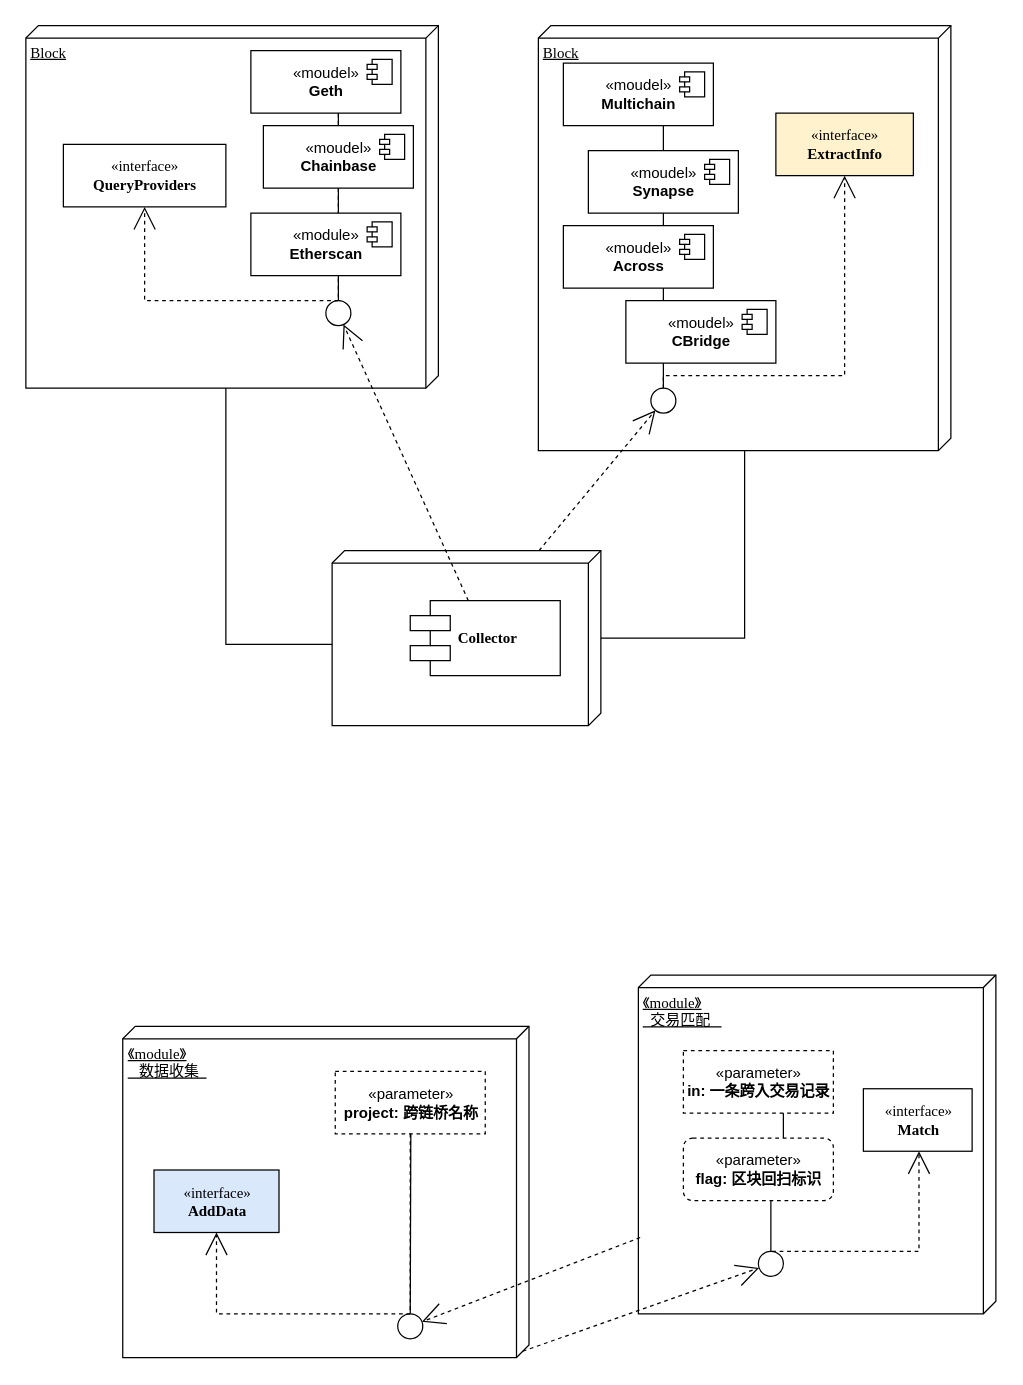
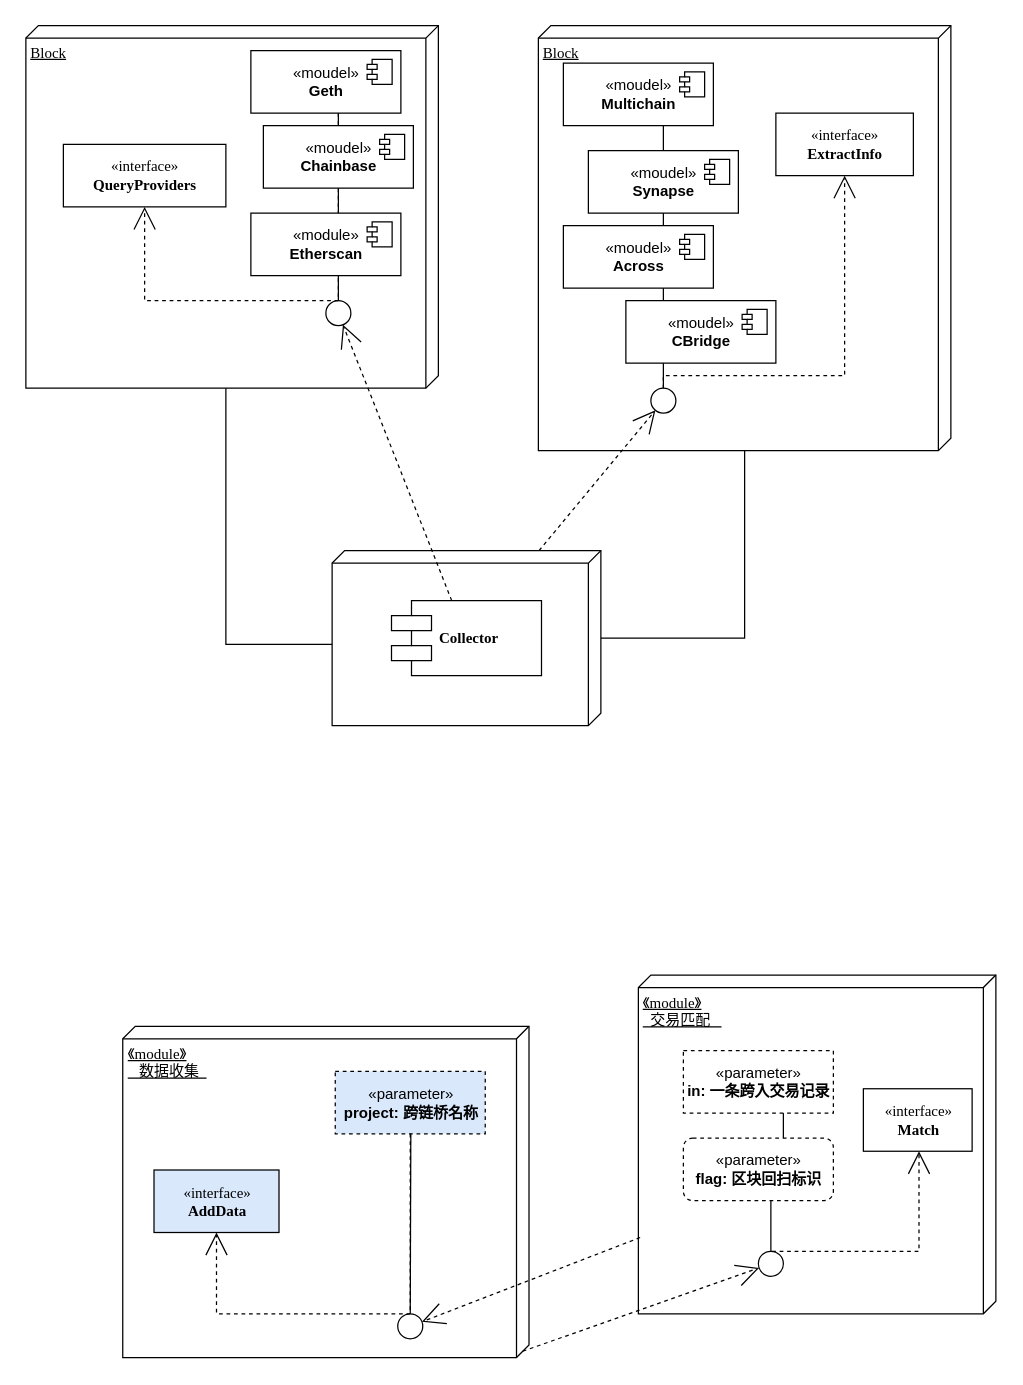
(844, 144) -> (844, 144)
(485, 638) -> (466, 638)
(410, 1103) -> (410, 1103)
